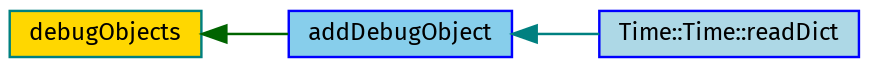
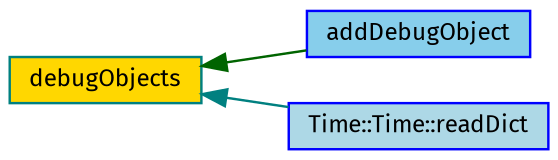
(568, 34) -> (257, 102)
